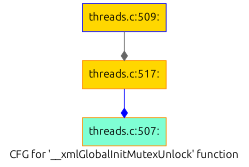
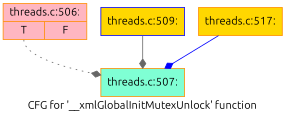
none -> (45, 22)
(124, 41) -> (143, 47)
